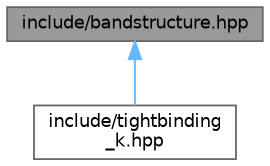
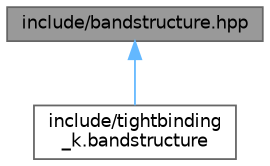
(135, 132) -> (135, 132)
